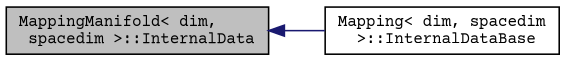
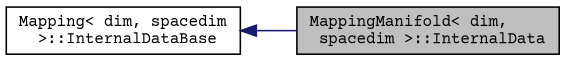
(305, 31) -> (277, 31)
